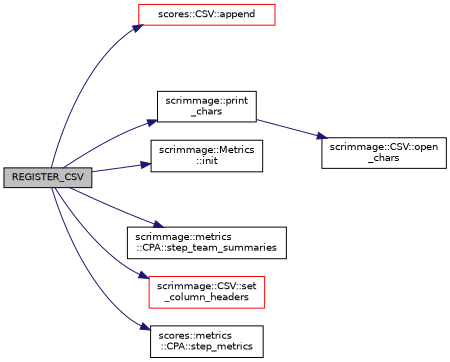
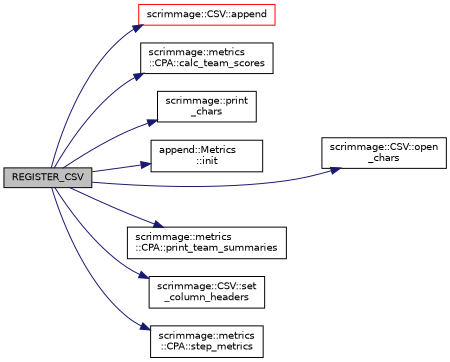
(207, 15) -> (207, 15)
none -> (207, 58)
(287, 128) -> (212, 186)
(207, 156) -> (207, 156)
(207, 243) -> (207, 243)
(207, 292) -> (207, 292)
(207, 342) -> (207, 342)
